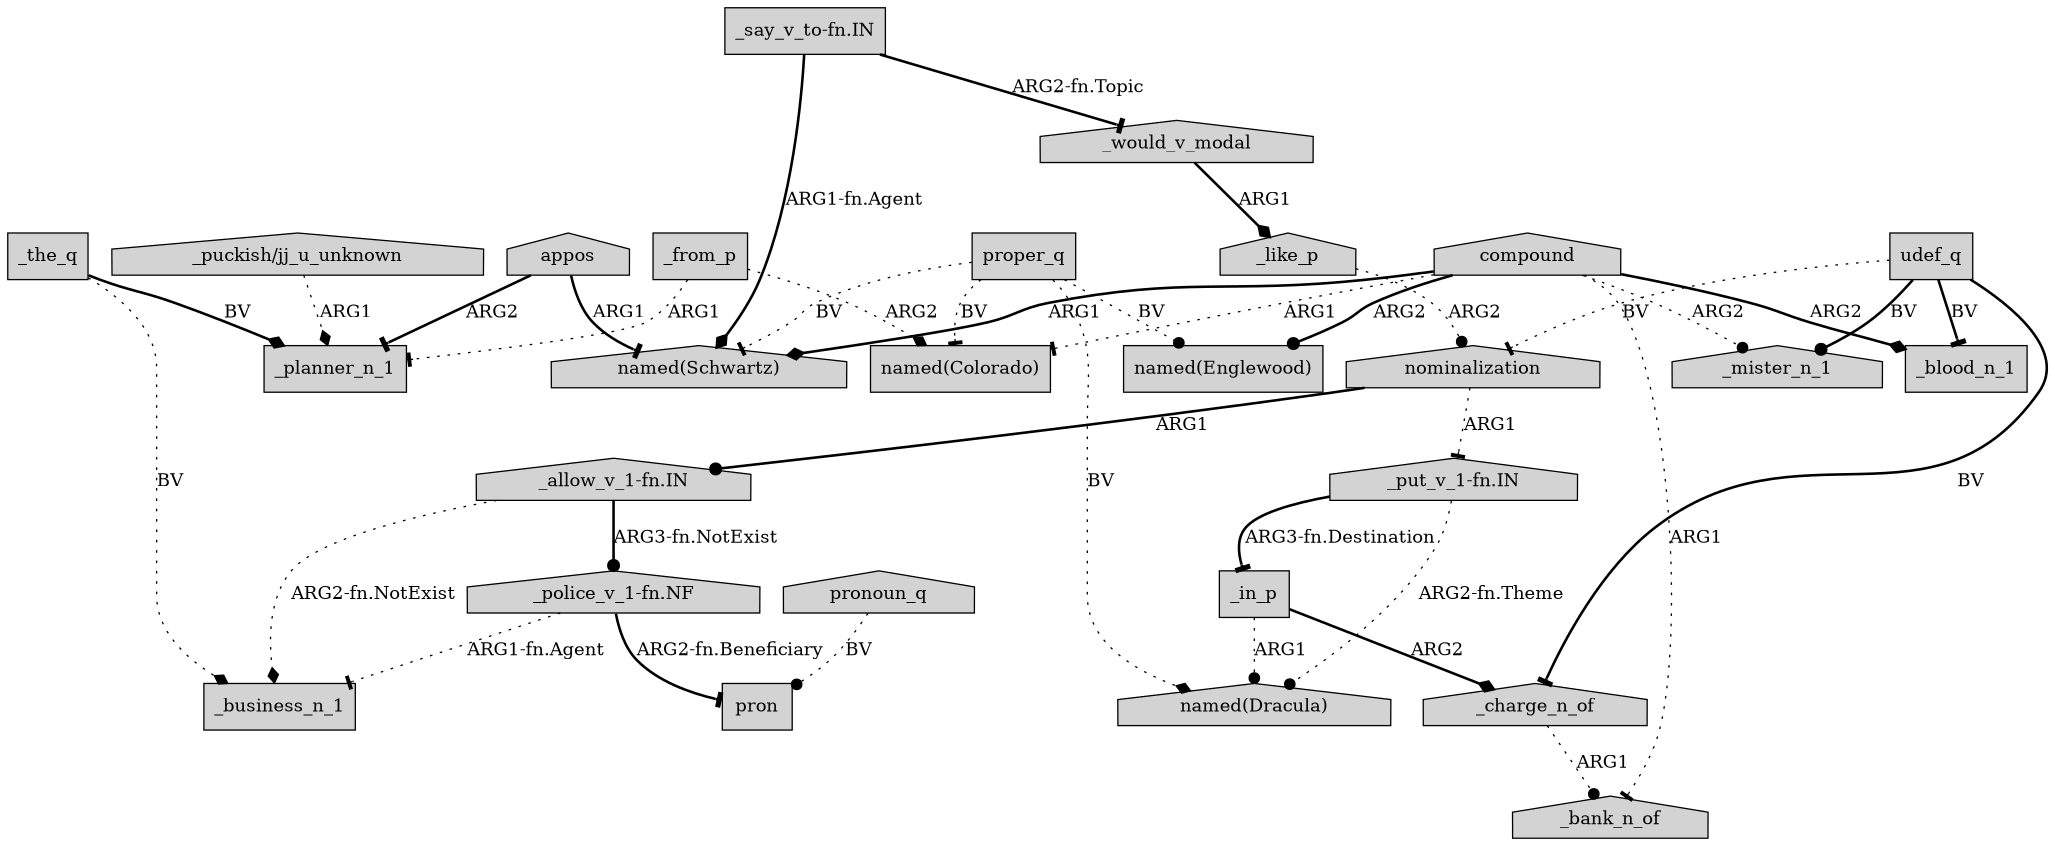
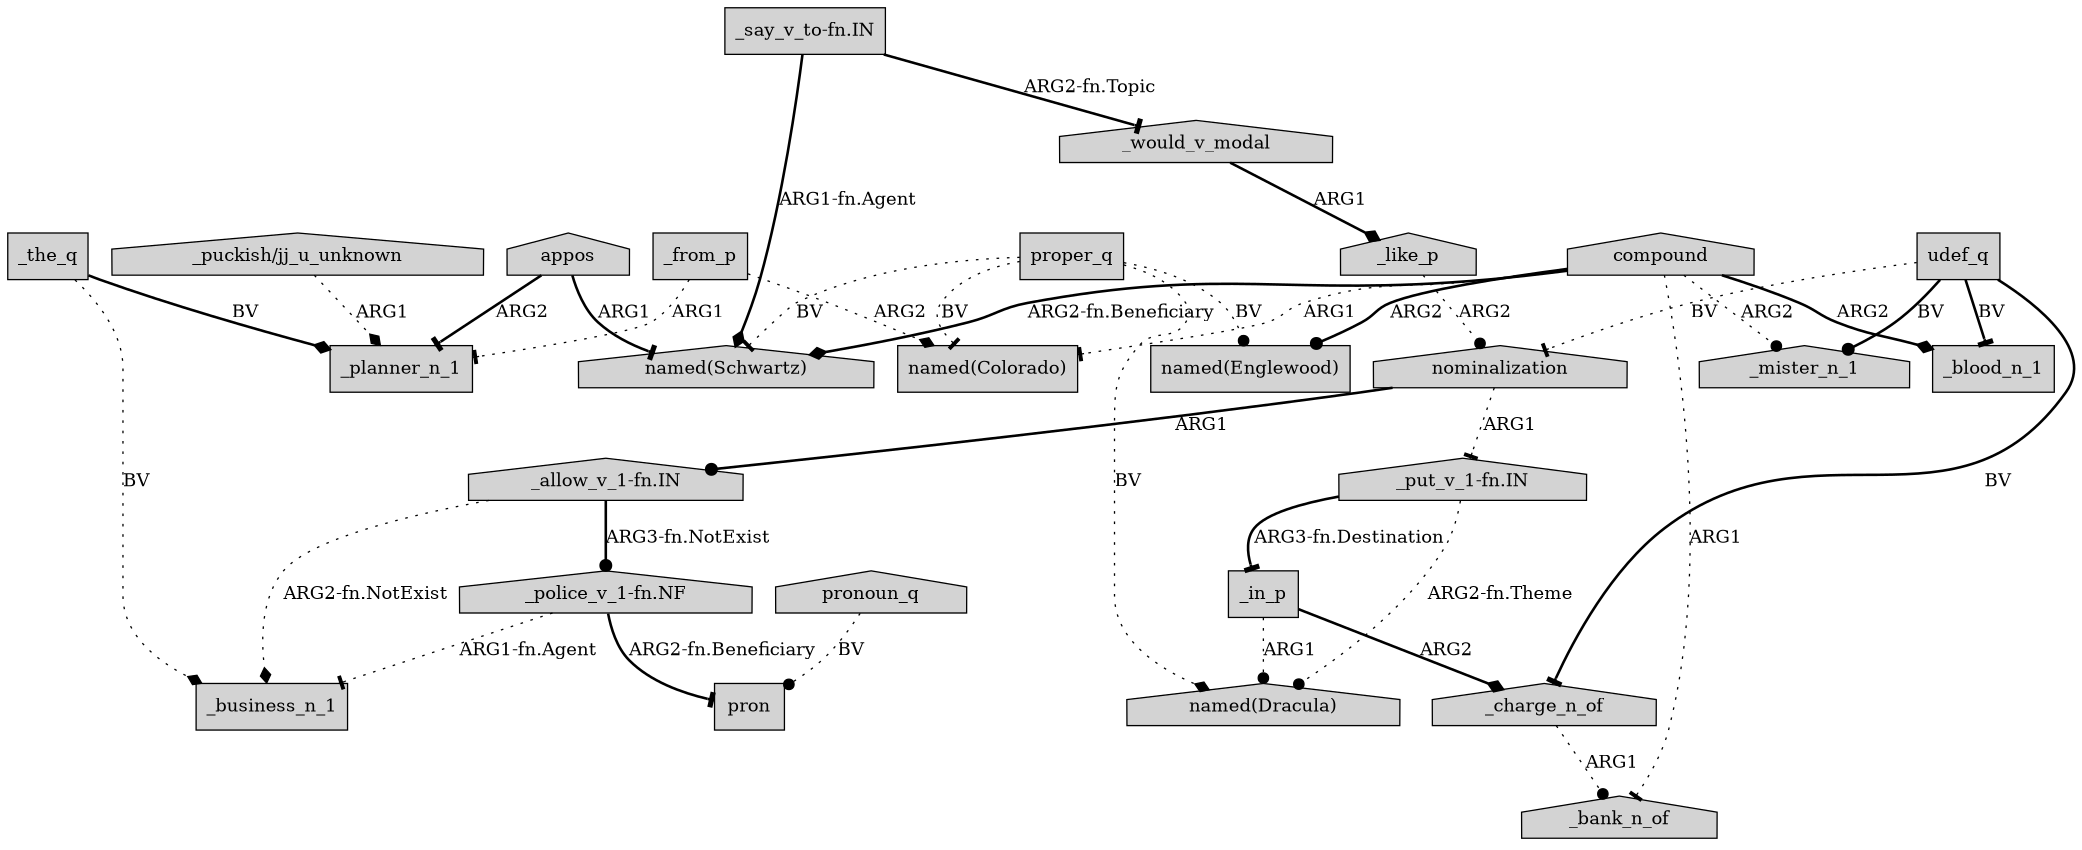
(1075, 313) -> (1122, 313)
